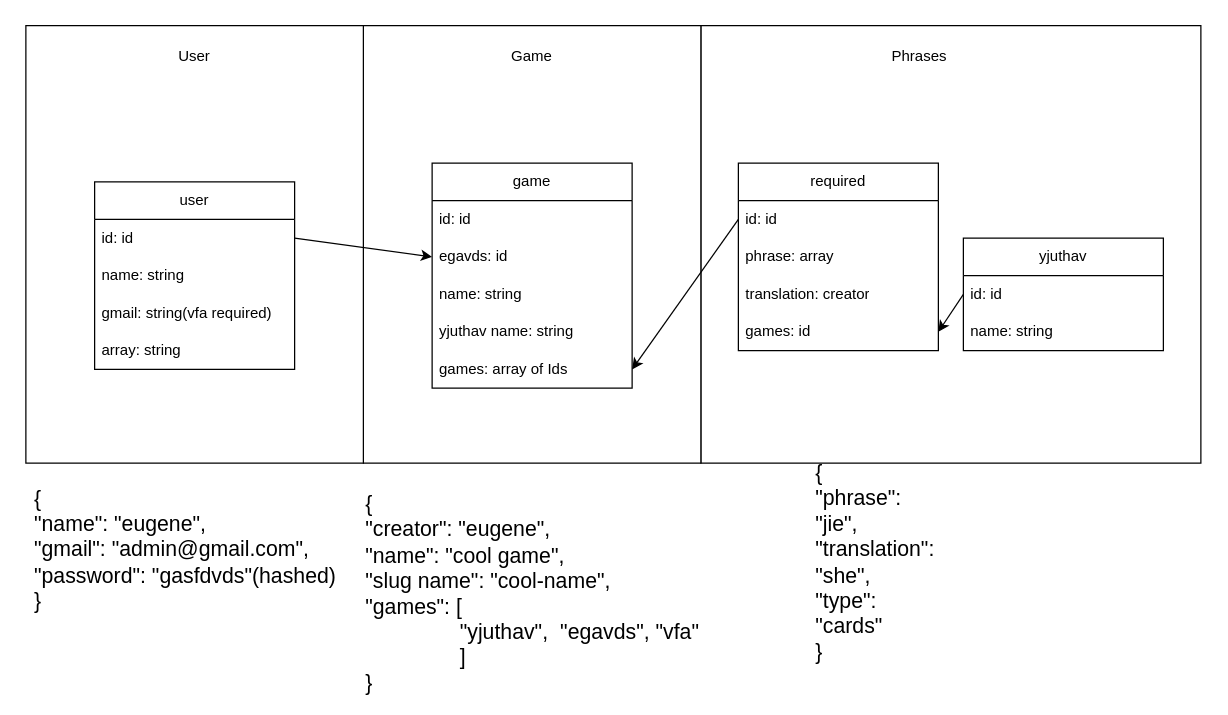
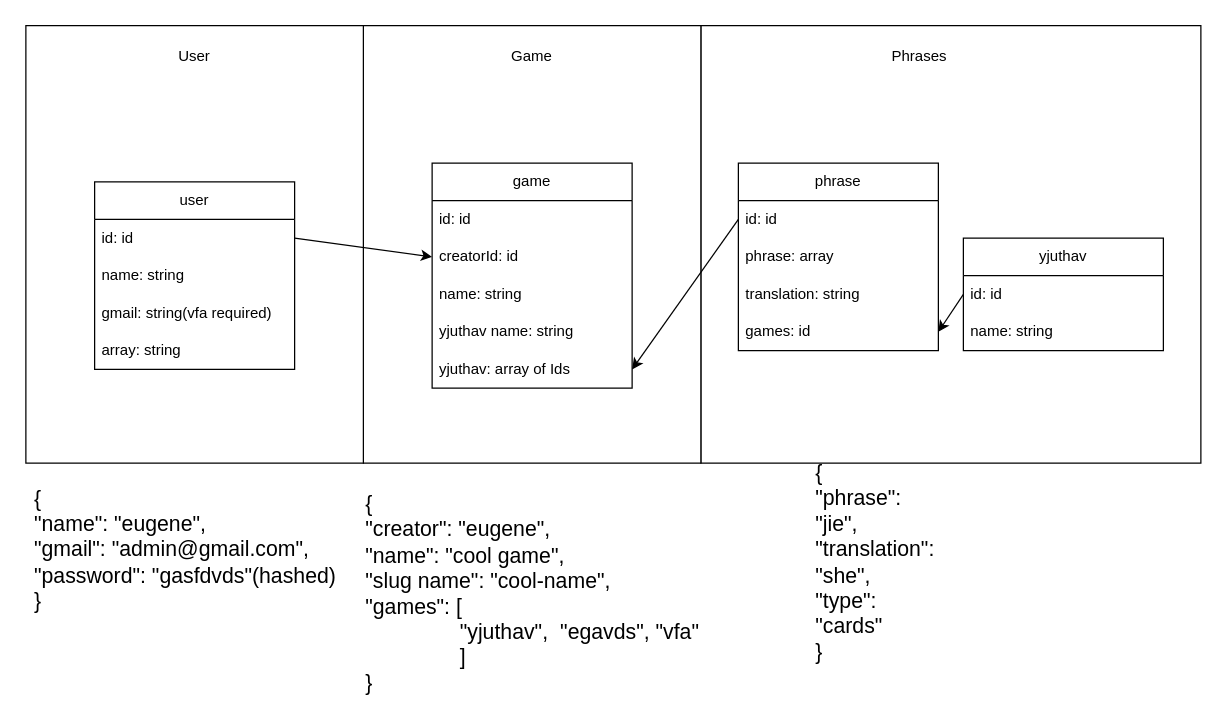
(838, 182) -> (838, 182)
(476, 257) -> (488, 257)
(822, 294) -> (816, 294)
(511, 369) -> (520, 369)
